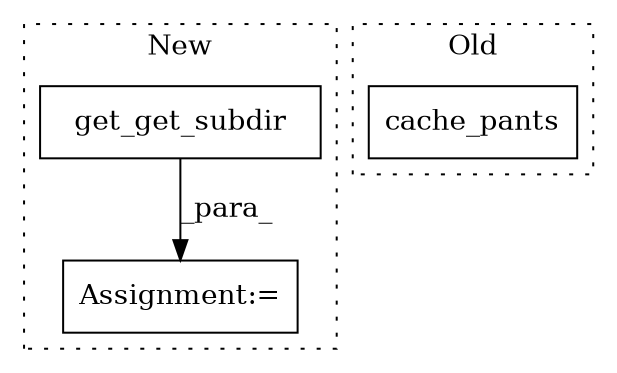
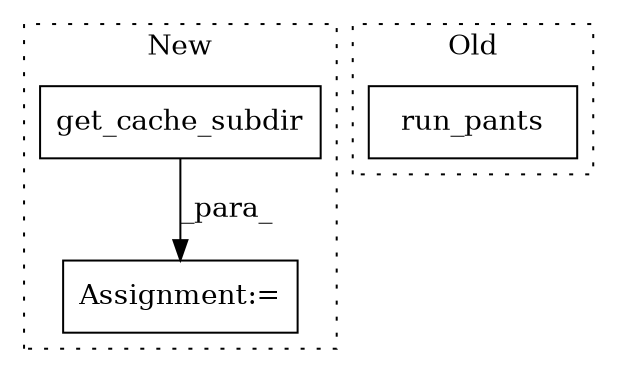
(180, 122) -> (180, 122)
(473, 122) -> (473, 122)
